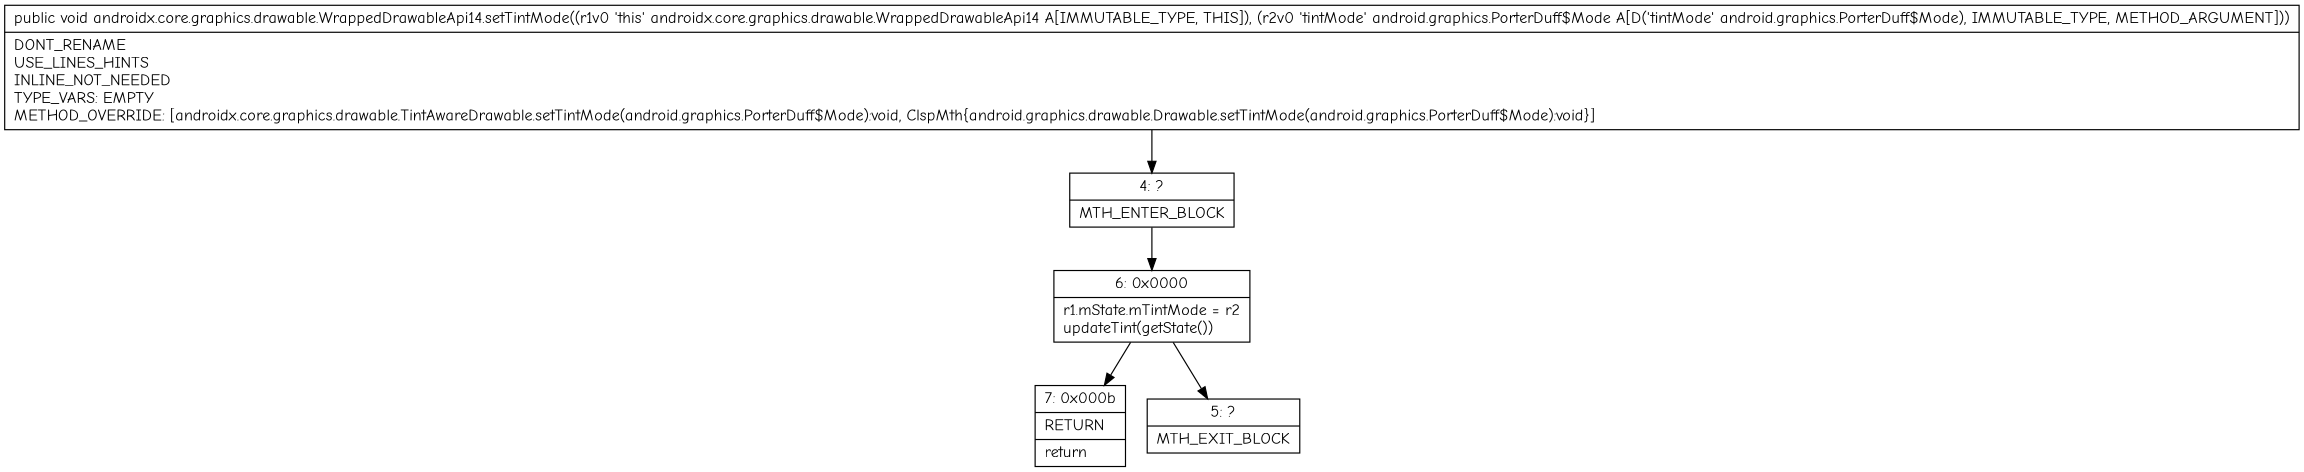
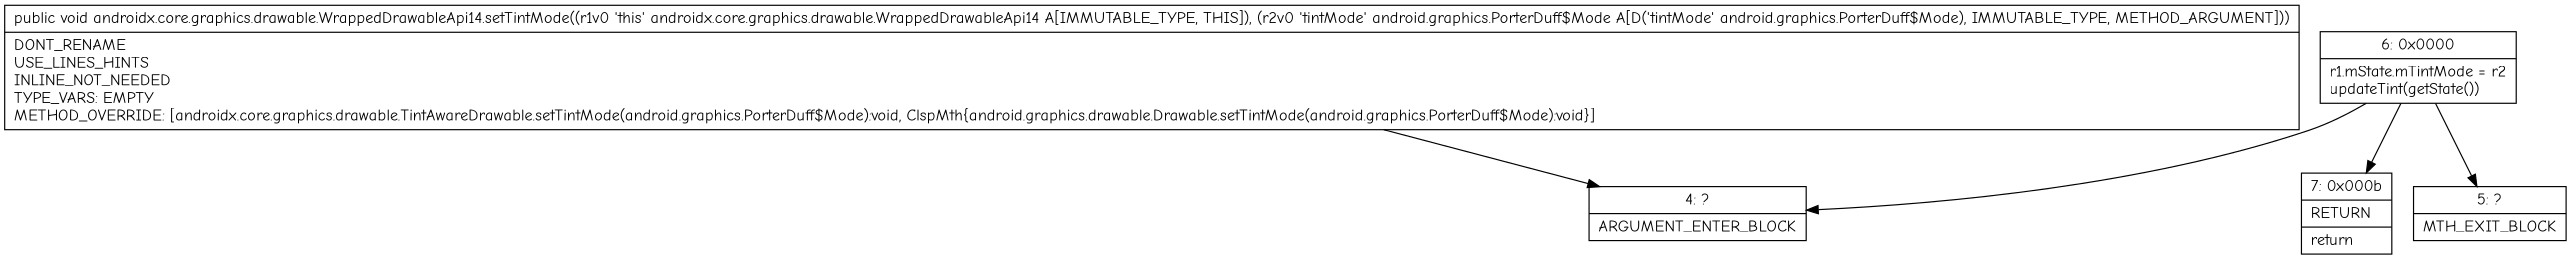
(1152, 213) -> (1698, 227)
(1152, 243) -> (2098, 181)
